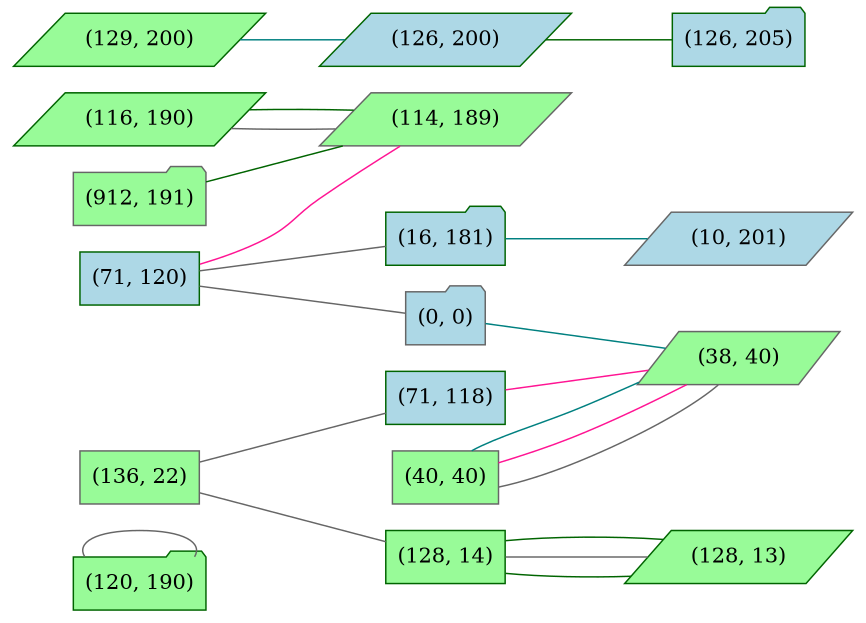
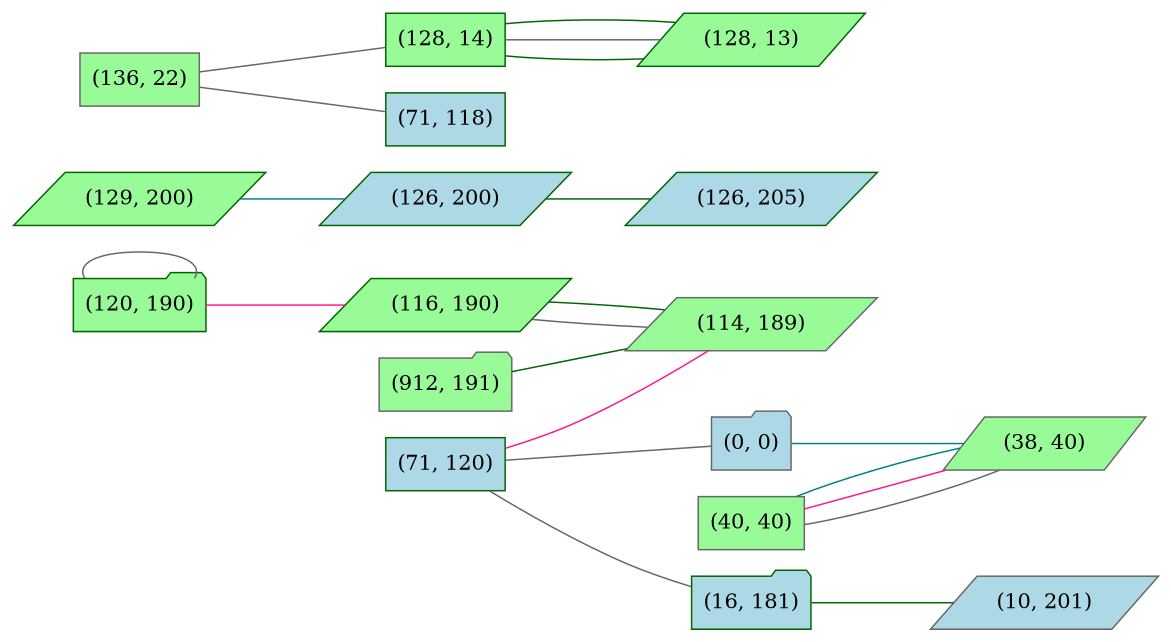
(739, 40) -> (751, 199)
(577, 239) -> (882, 603)
none -> (276, 305)
(577, 380) -> none
